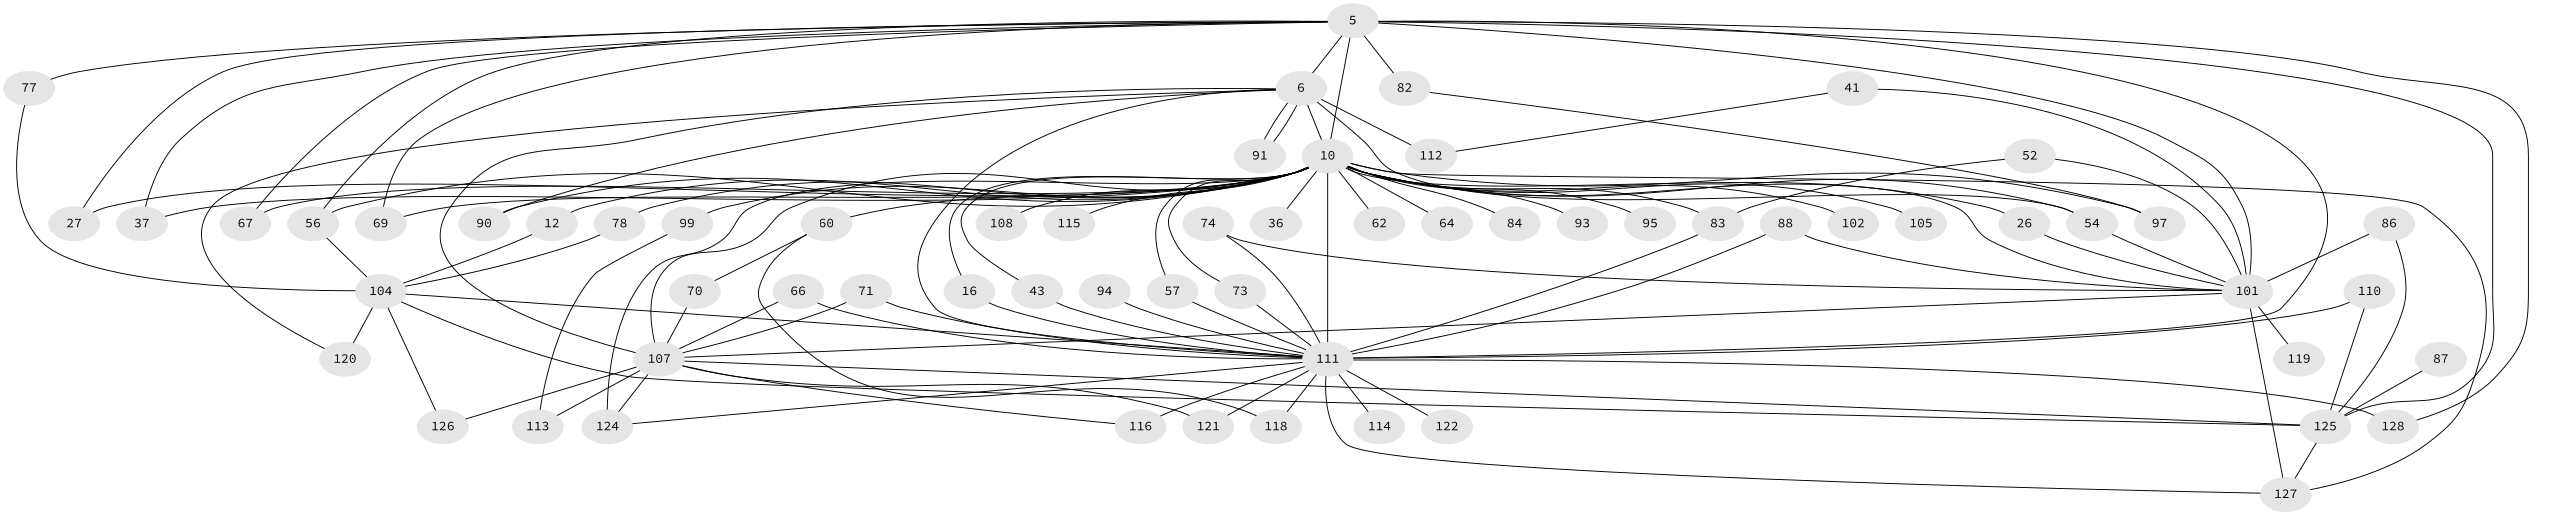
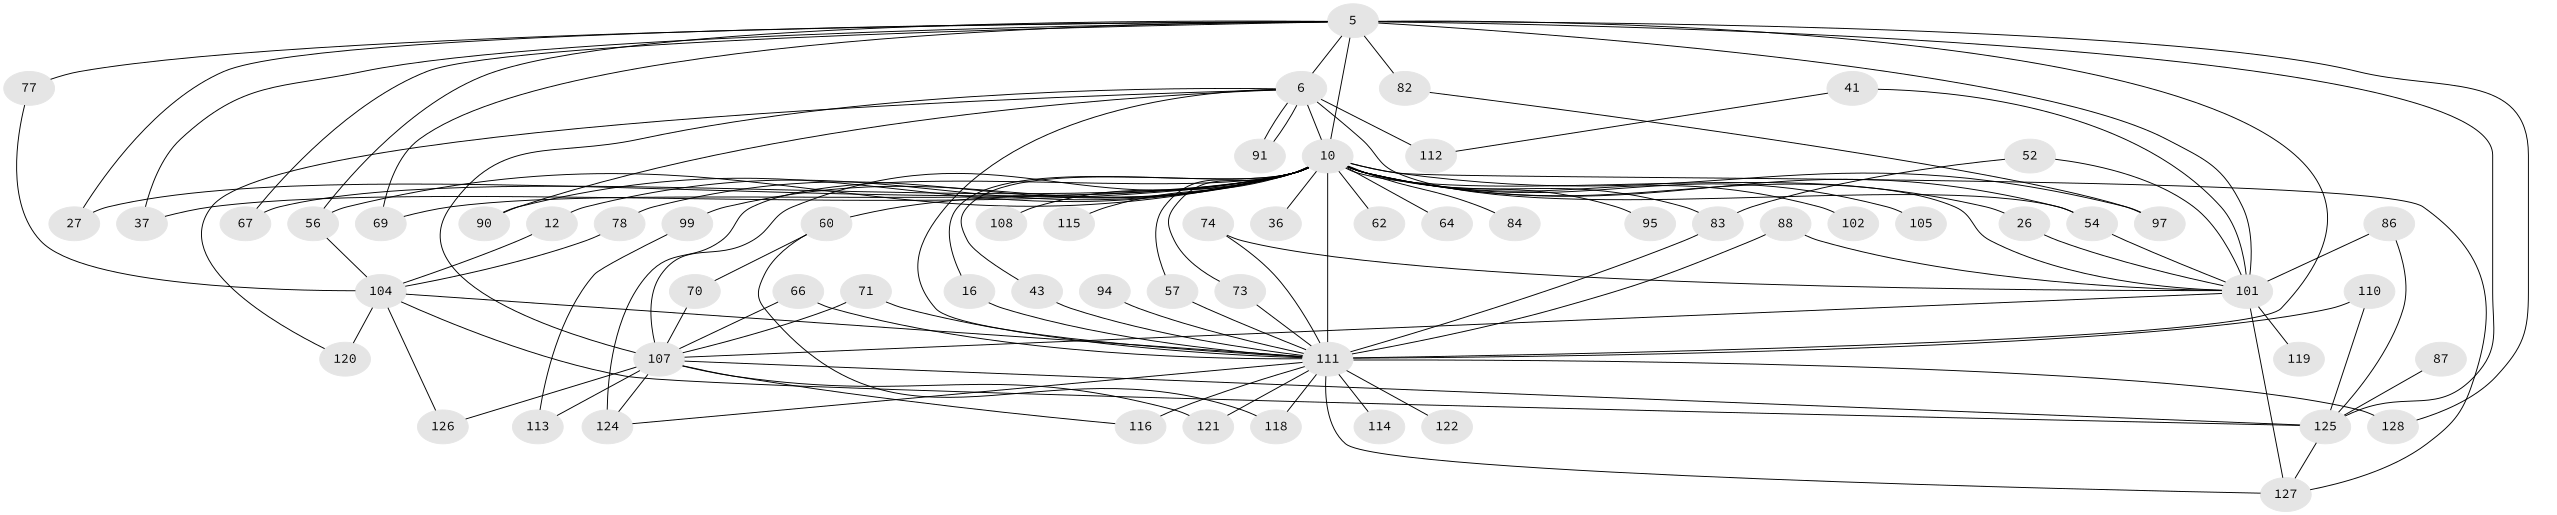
(1582, 224) -> none
